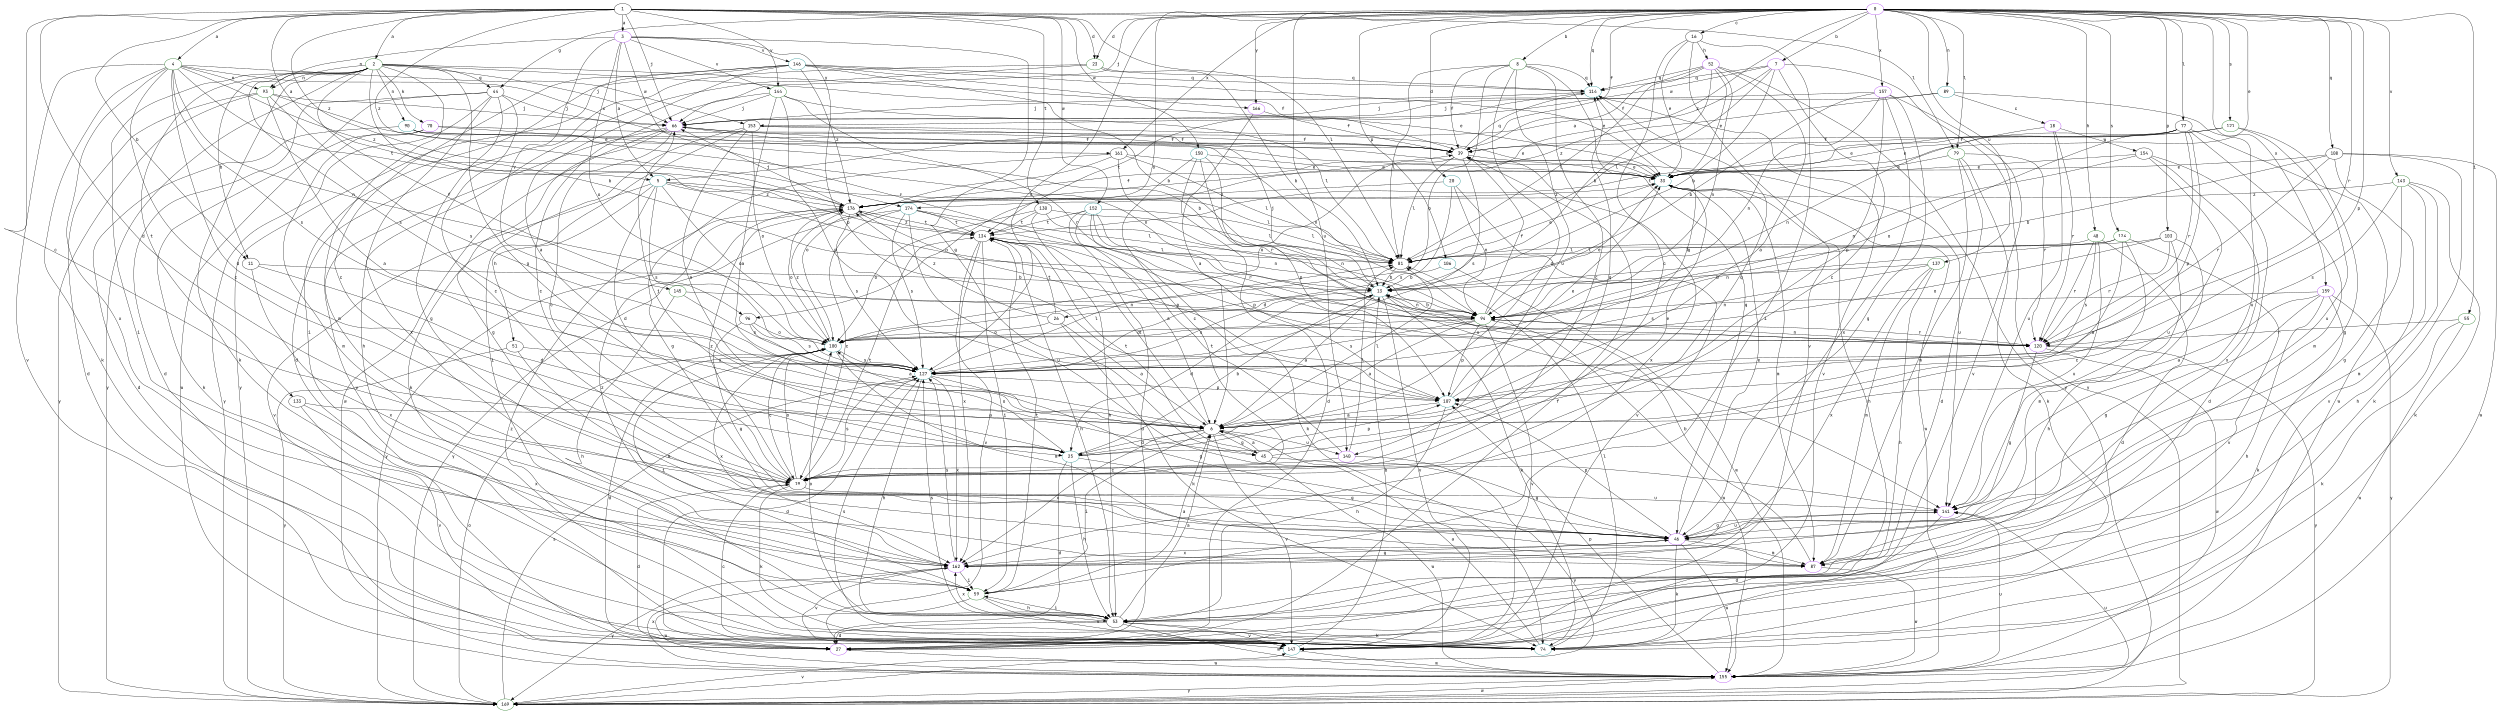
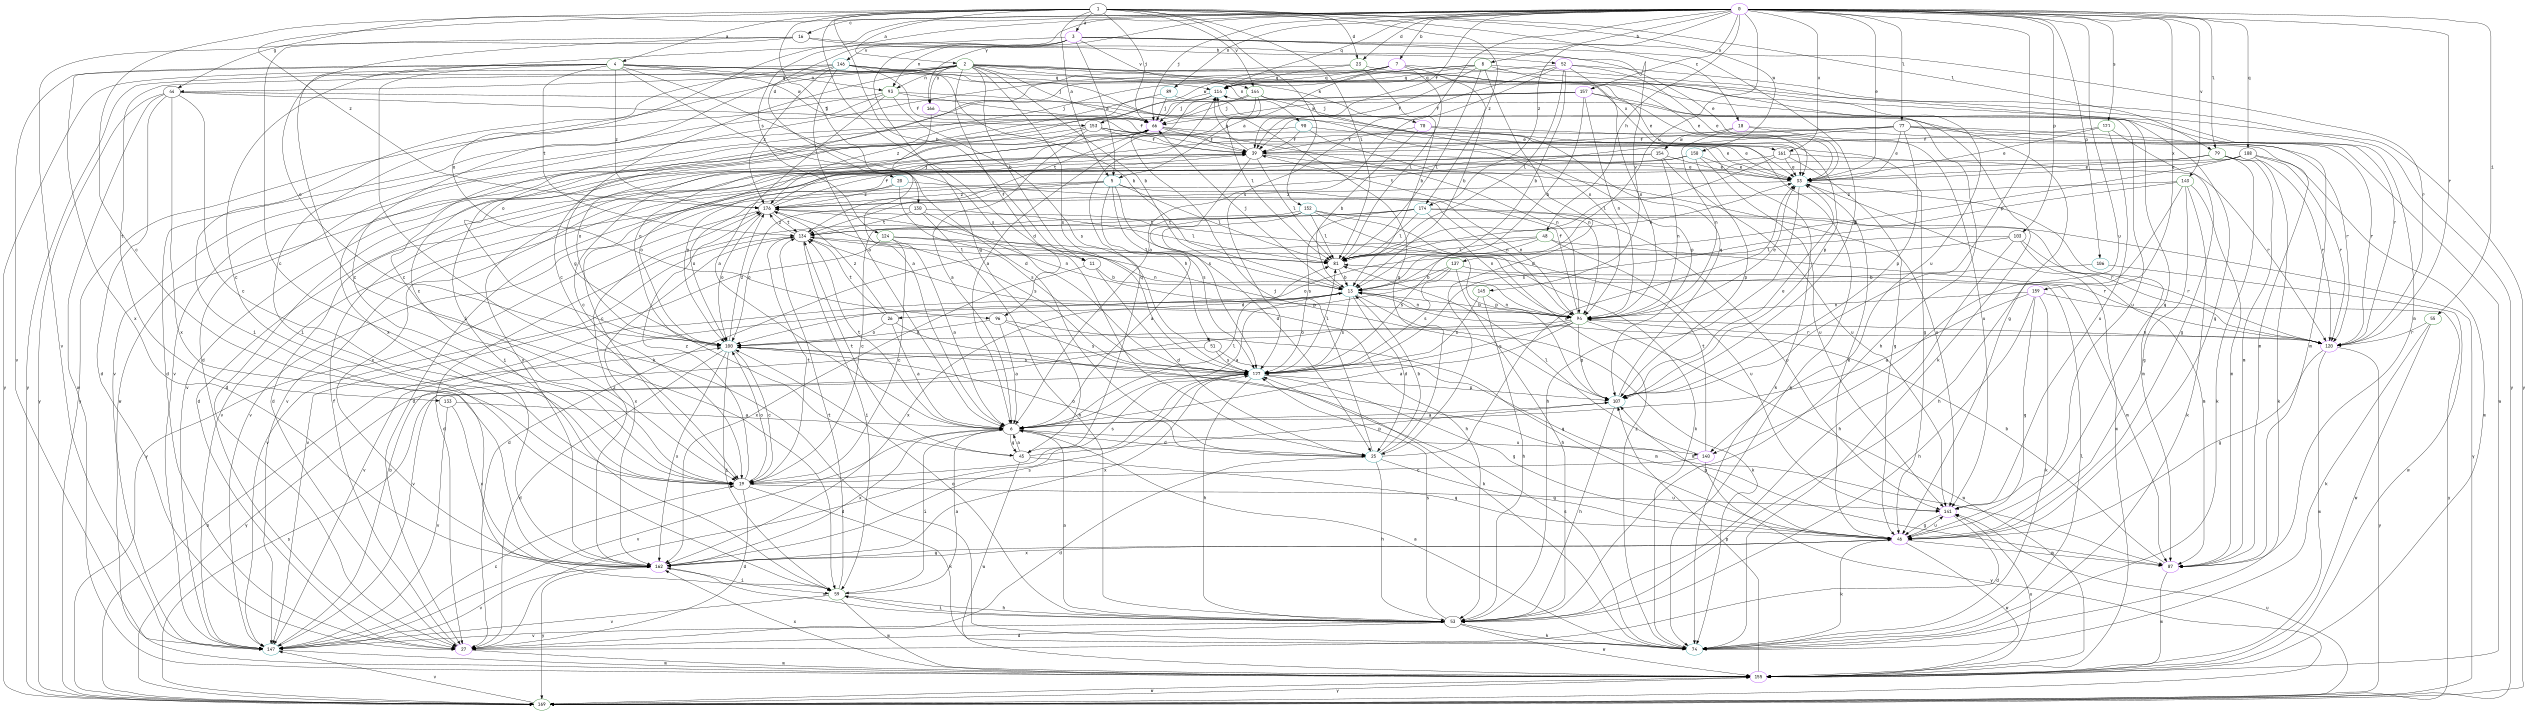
(1998, 108) -> (1435, 25)
